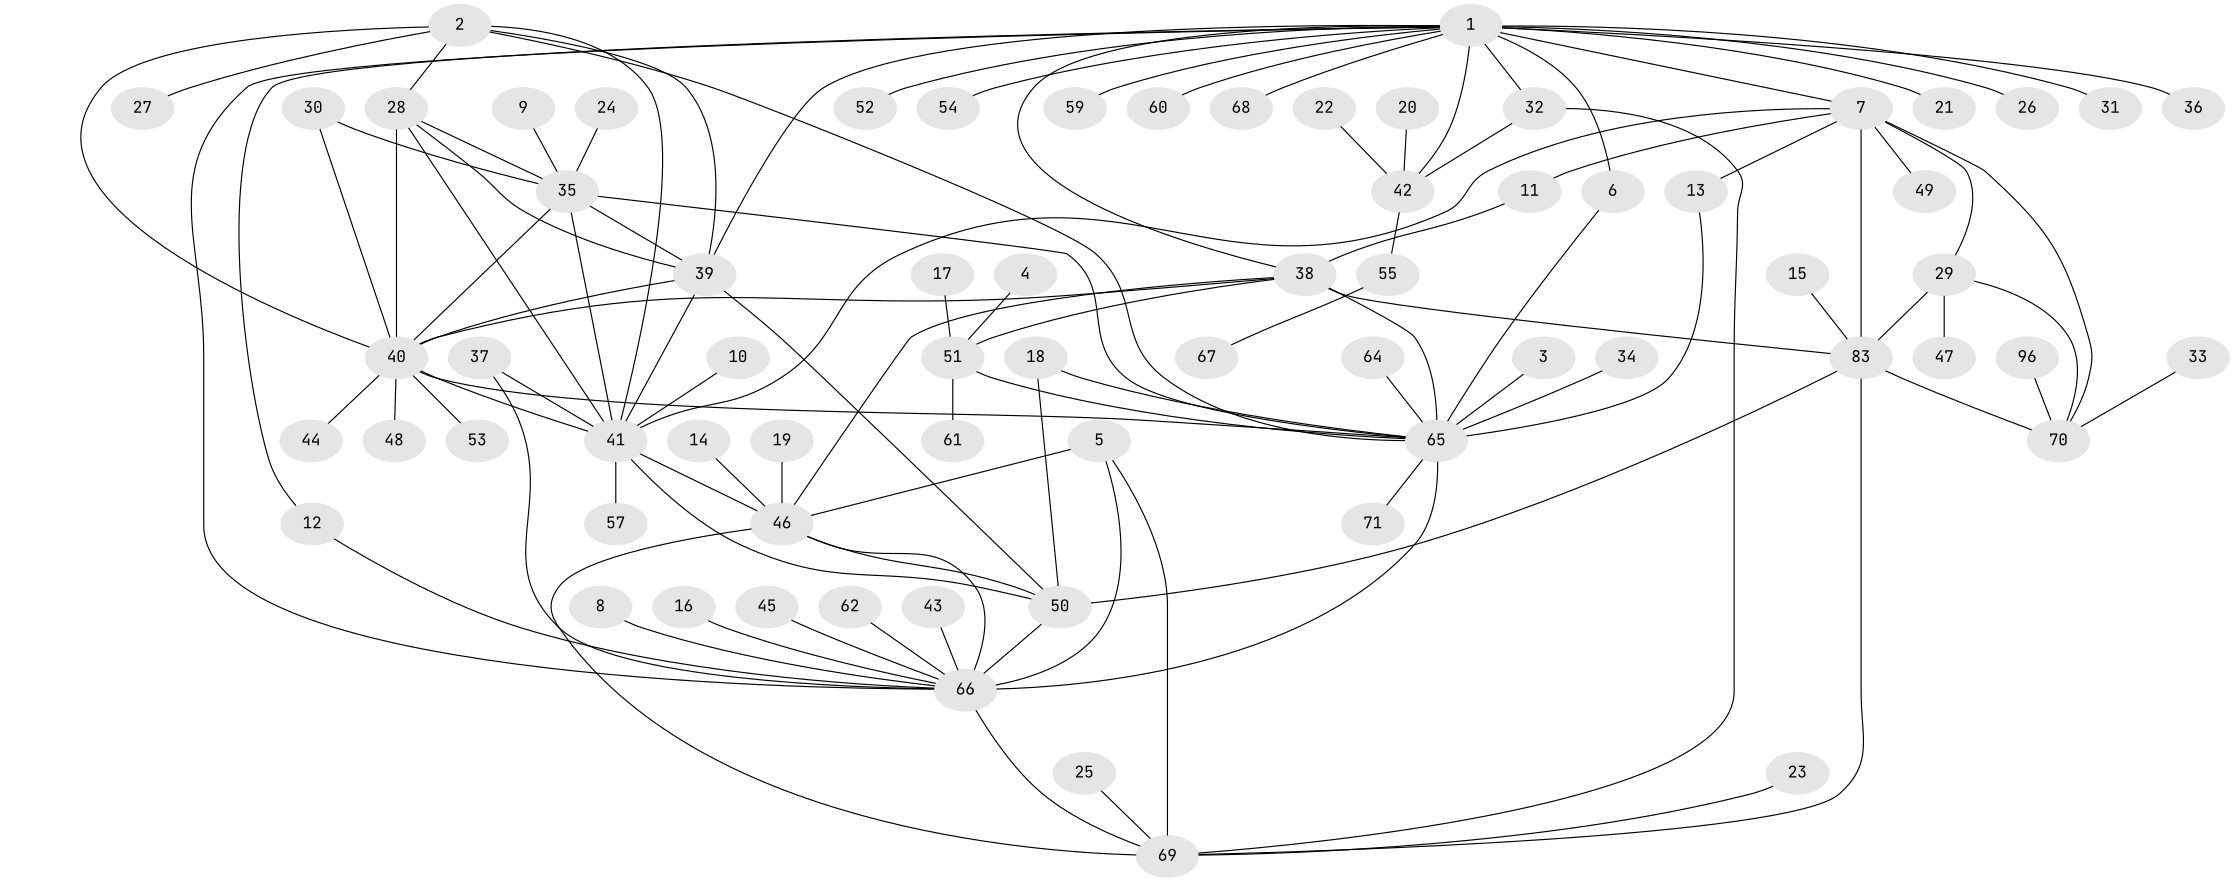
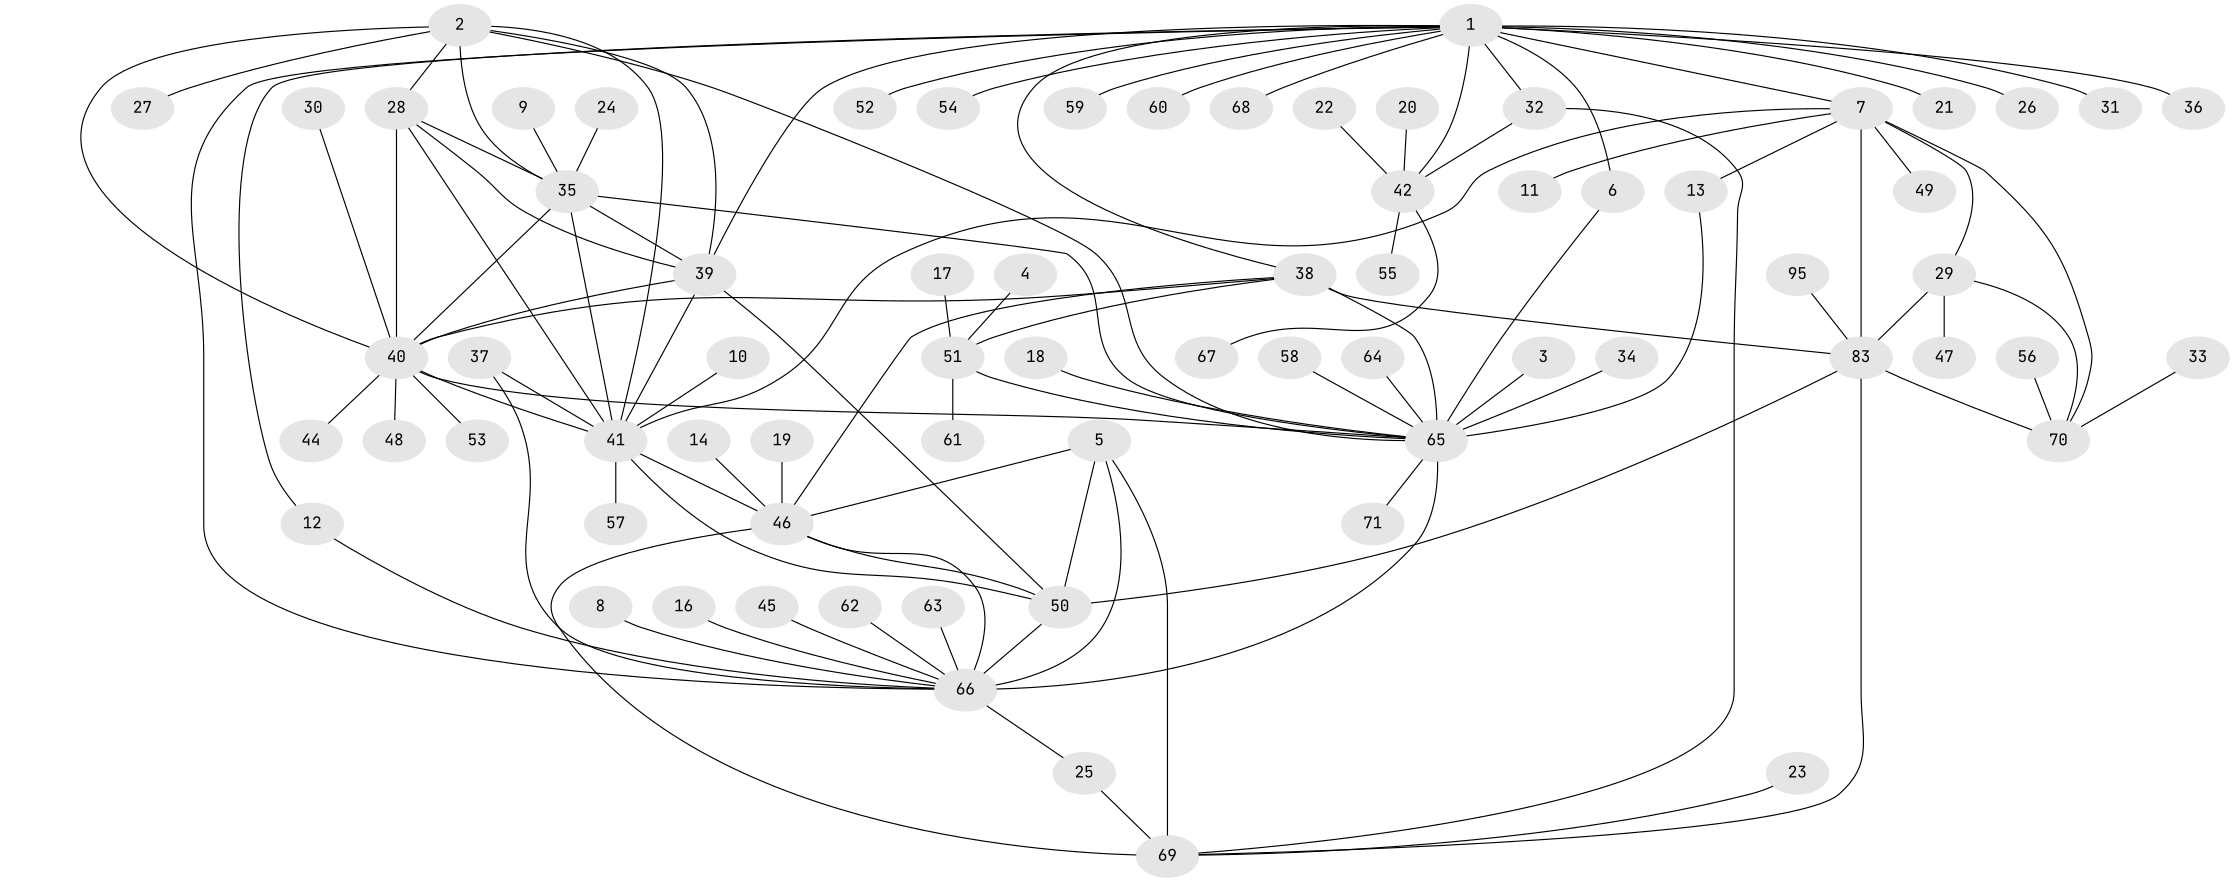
(437, 156) -> (480, 126)
(1417, 232) -> none
(1798, 275) -> (1798, 275)
(1297, 316) -> (1380, 328)
none -> (1290, 358)
(2027, 358) -> (2027, 358)
(1048, 482) -> (1080, 524)
(933, 607) -> (933, 607)
(1044, 795) -> (1025, 732)
